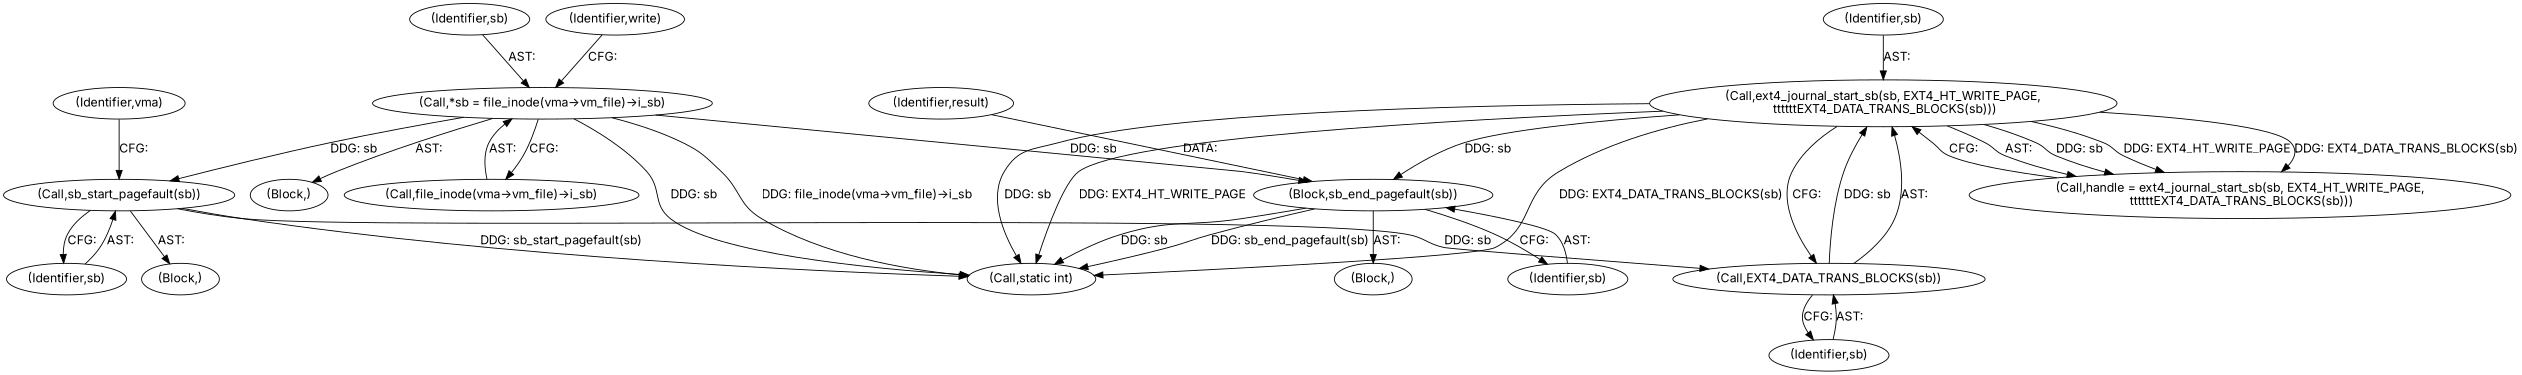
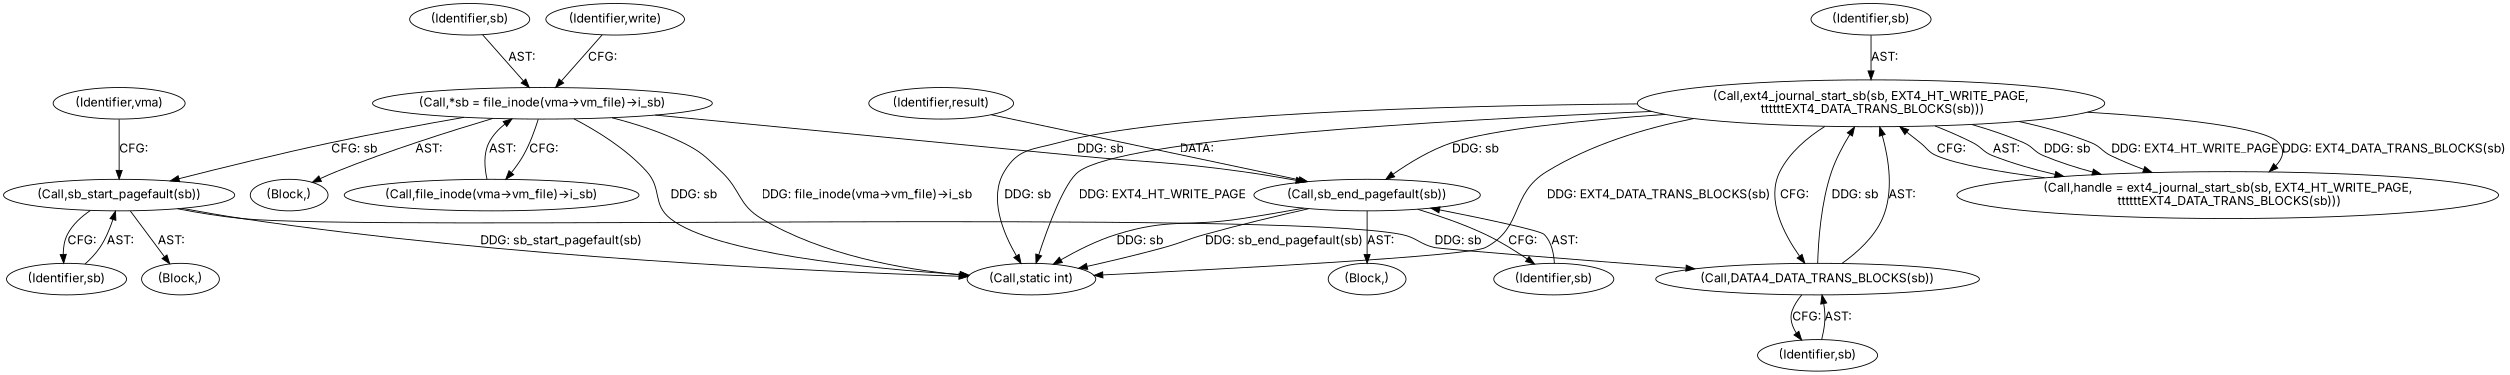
(354, 149) -> (354, 149)
(1373, 195) -> (1367, 195)
(1829, 279) -> (1818, 279)
